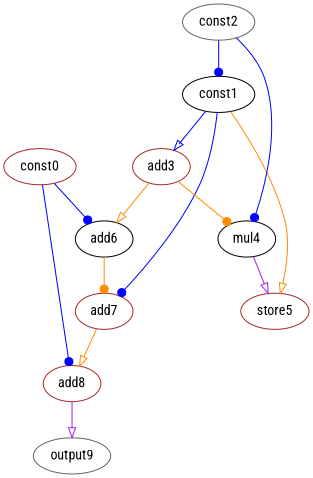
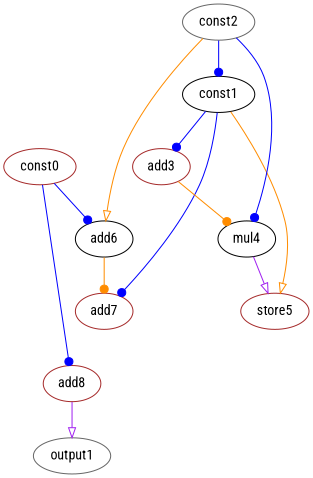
(192, 128) -> (192, 128)
(136, 199) -> (140, 117)
(90, 343) -> none
(72, 456) -> (72, 456)
